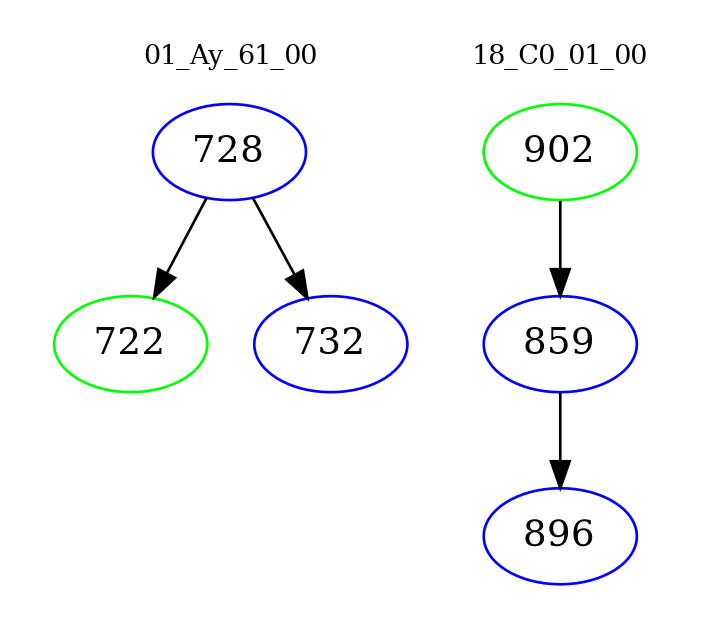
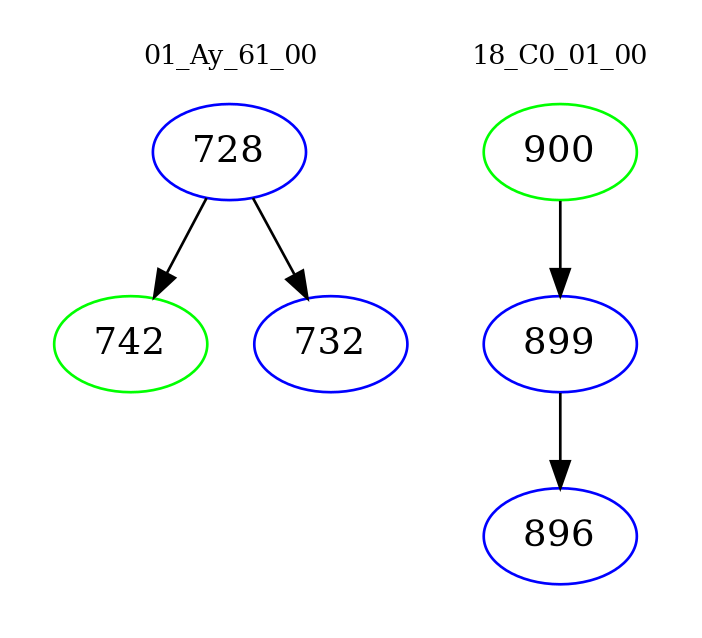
(560, 152) -> (560, 152)
(131, 344) -> (131, 344)
(560, 344) -> (560, 344)
